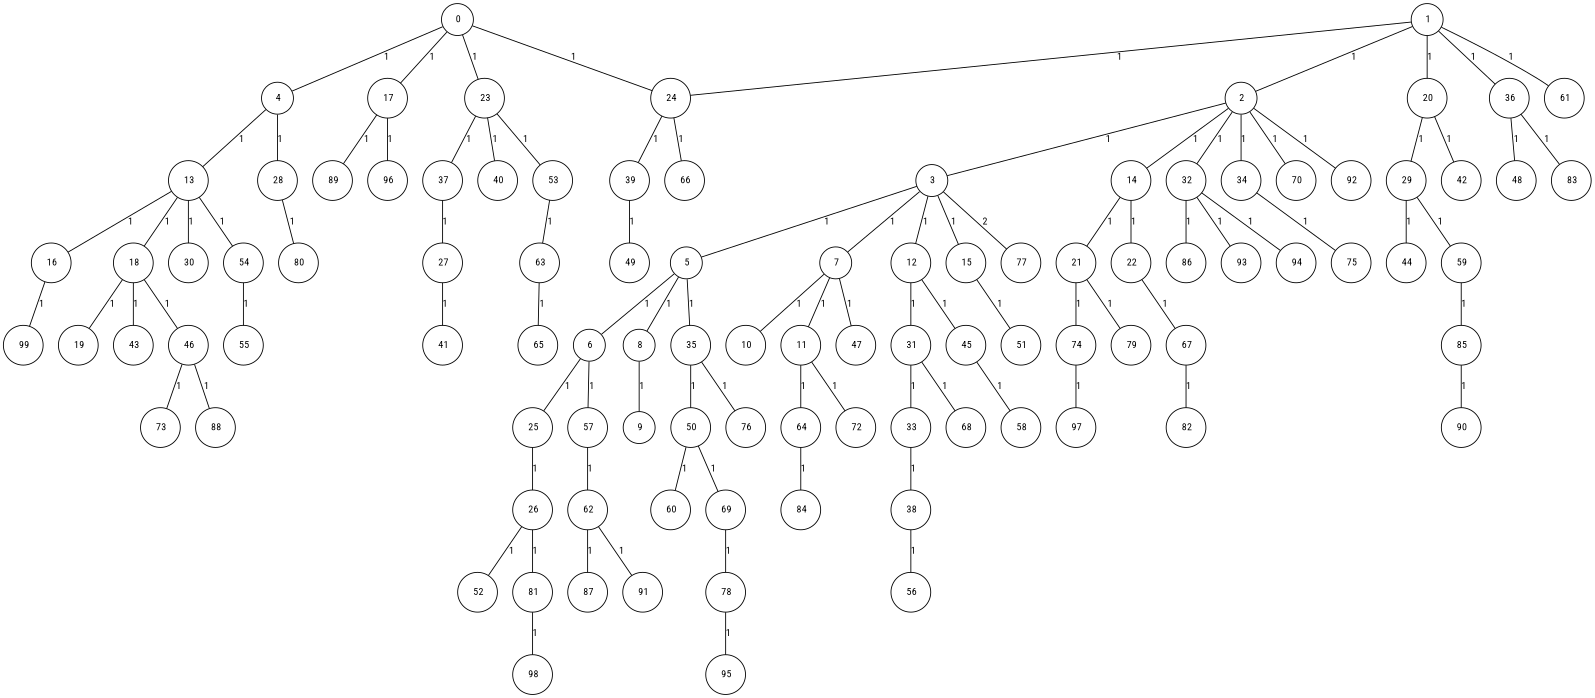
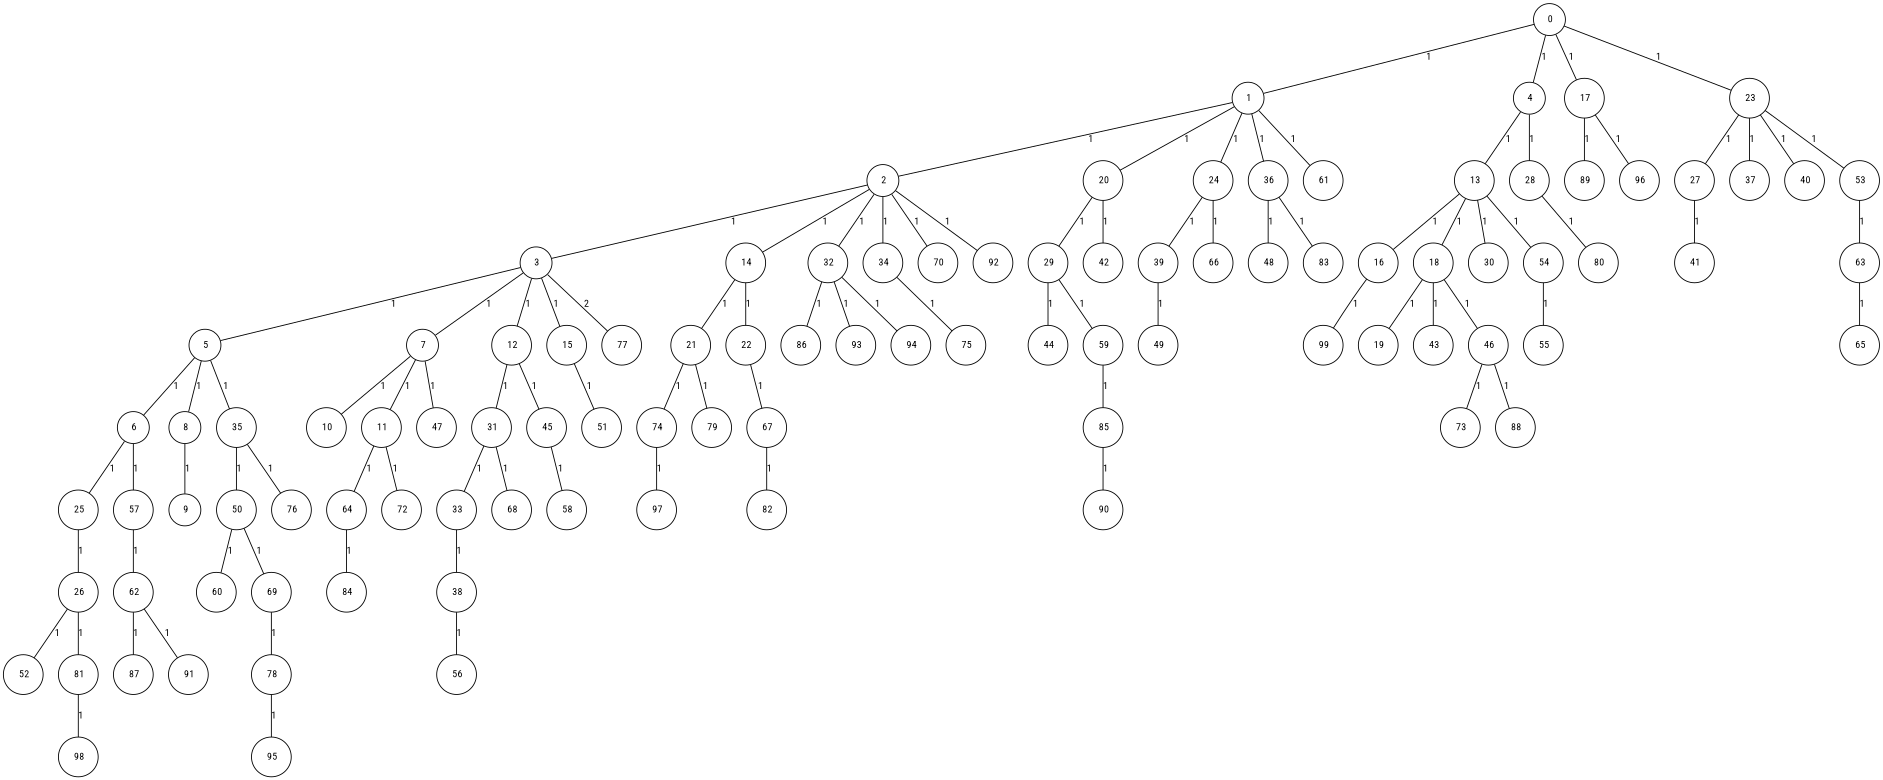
(562, 58) -> (1399, 59)
(443, 222) -> (1722, 139)
